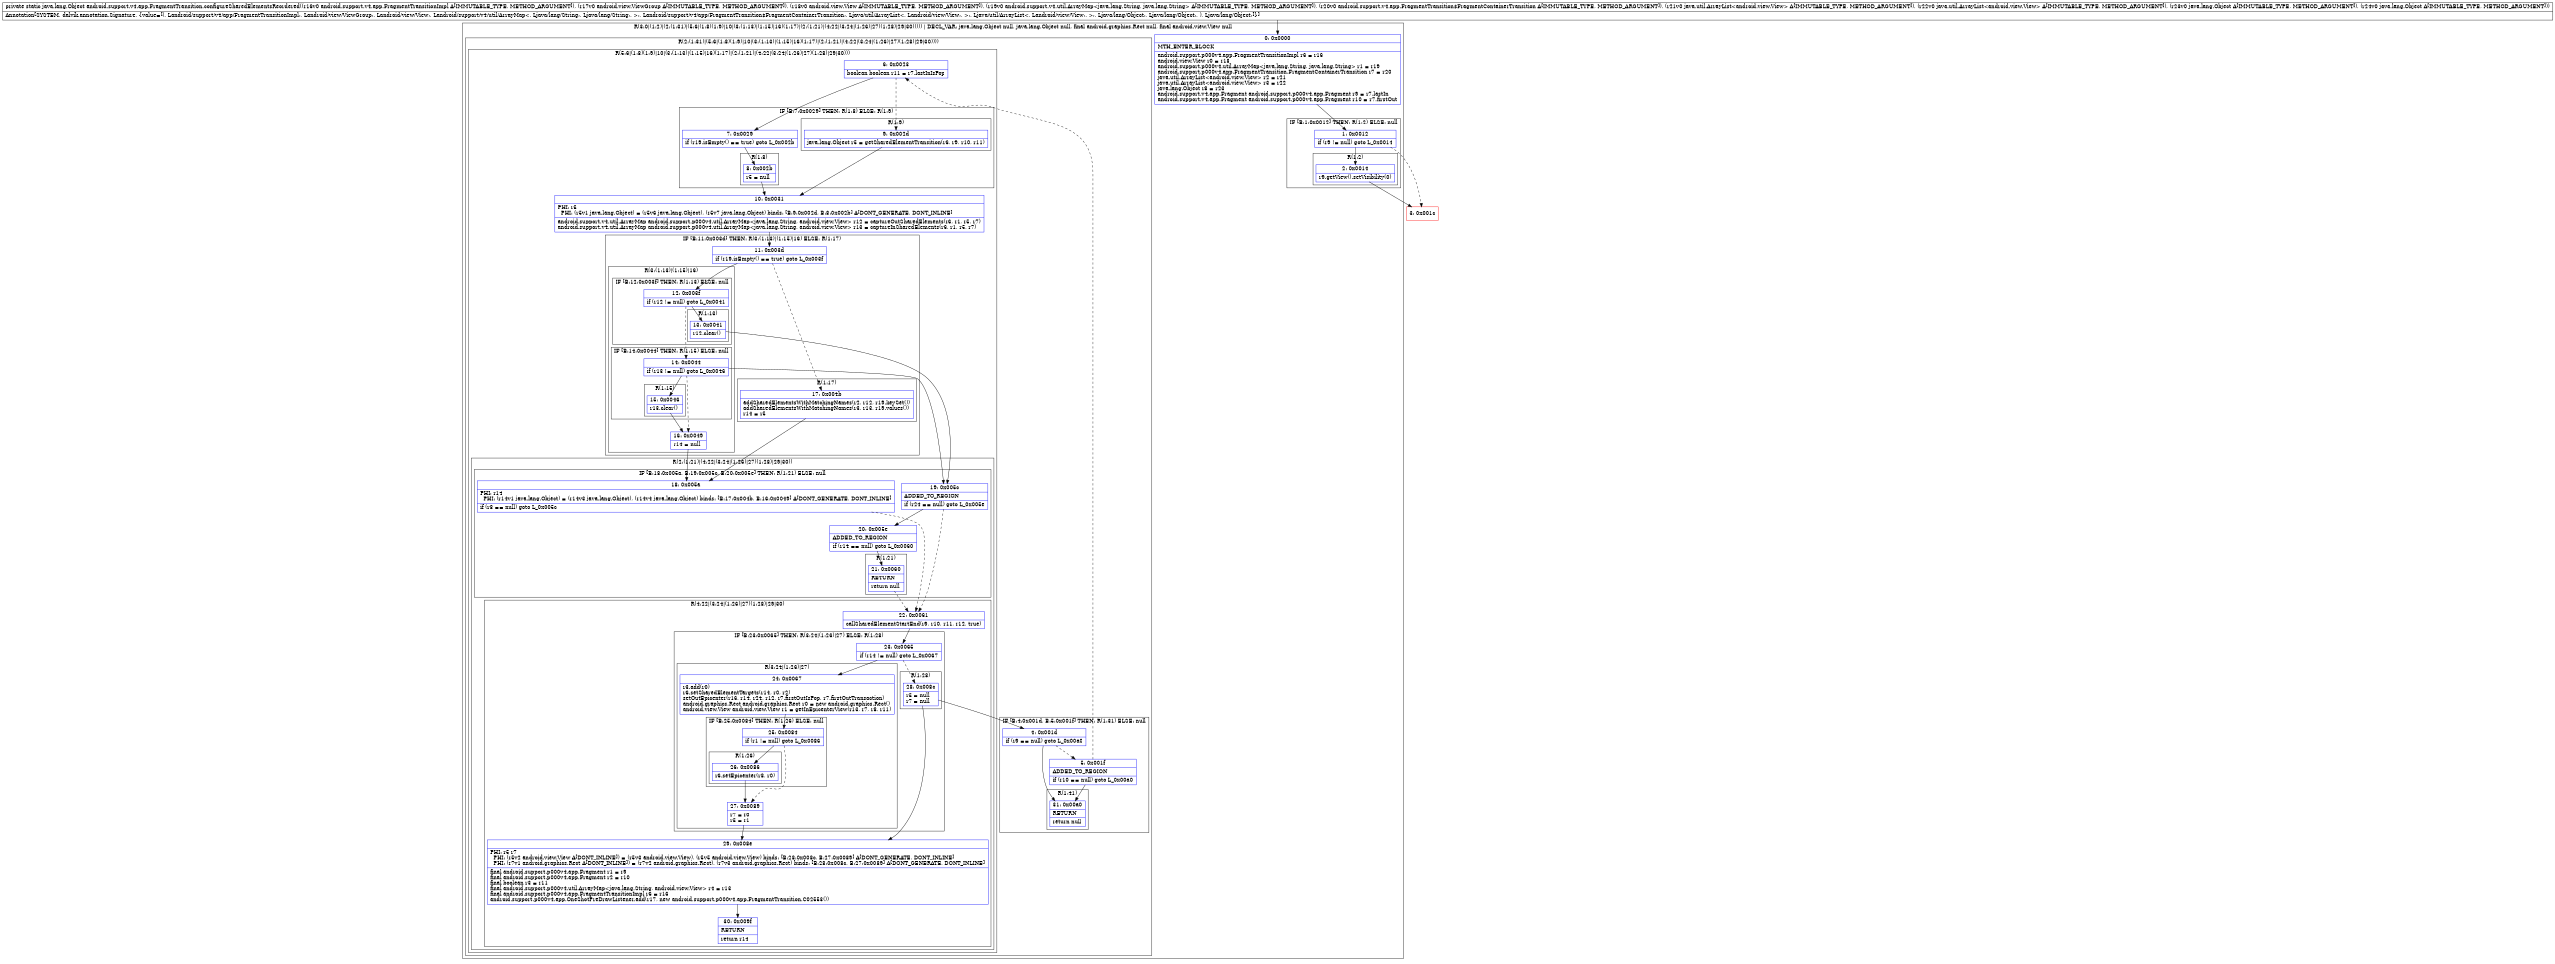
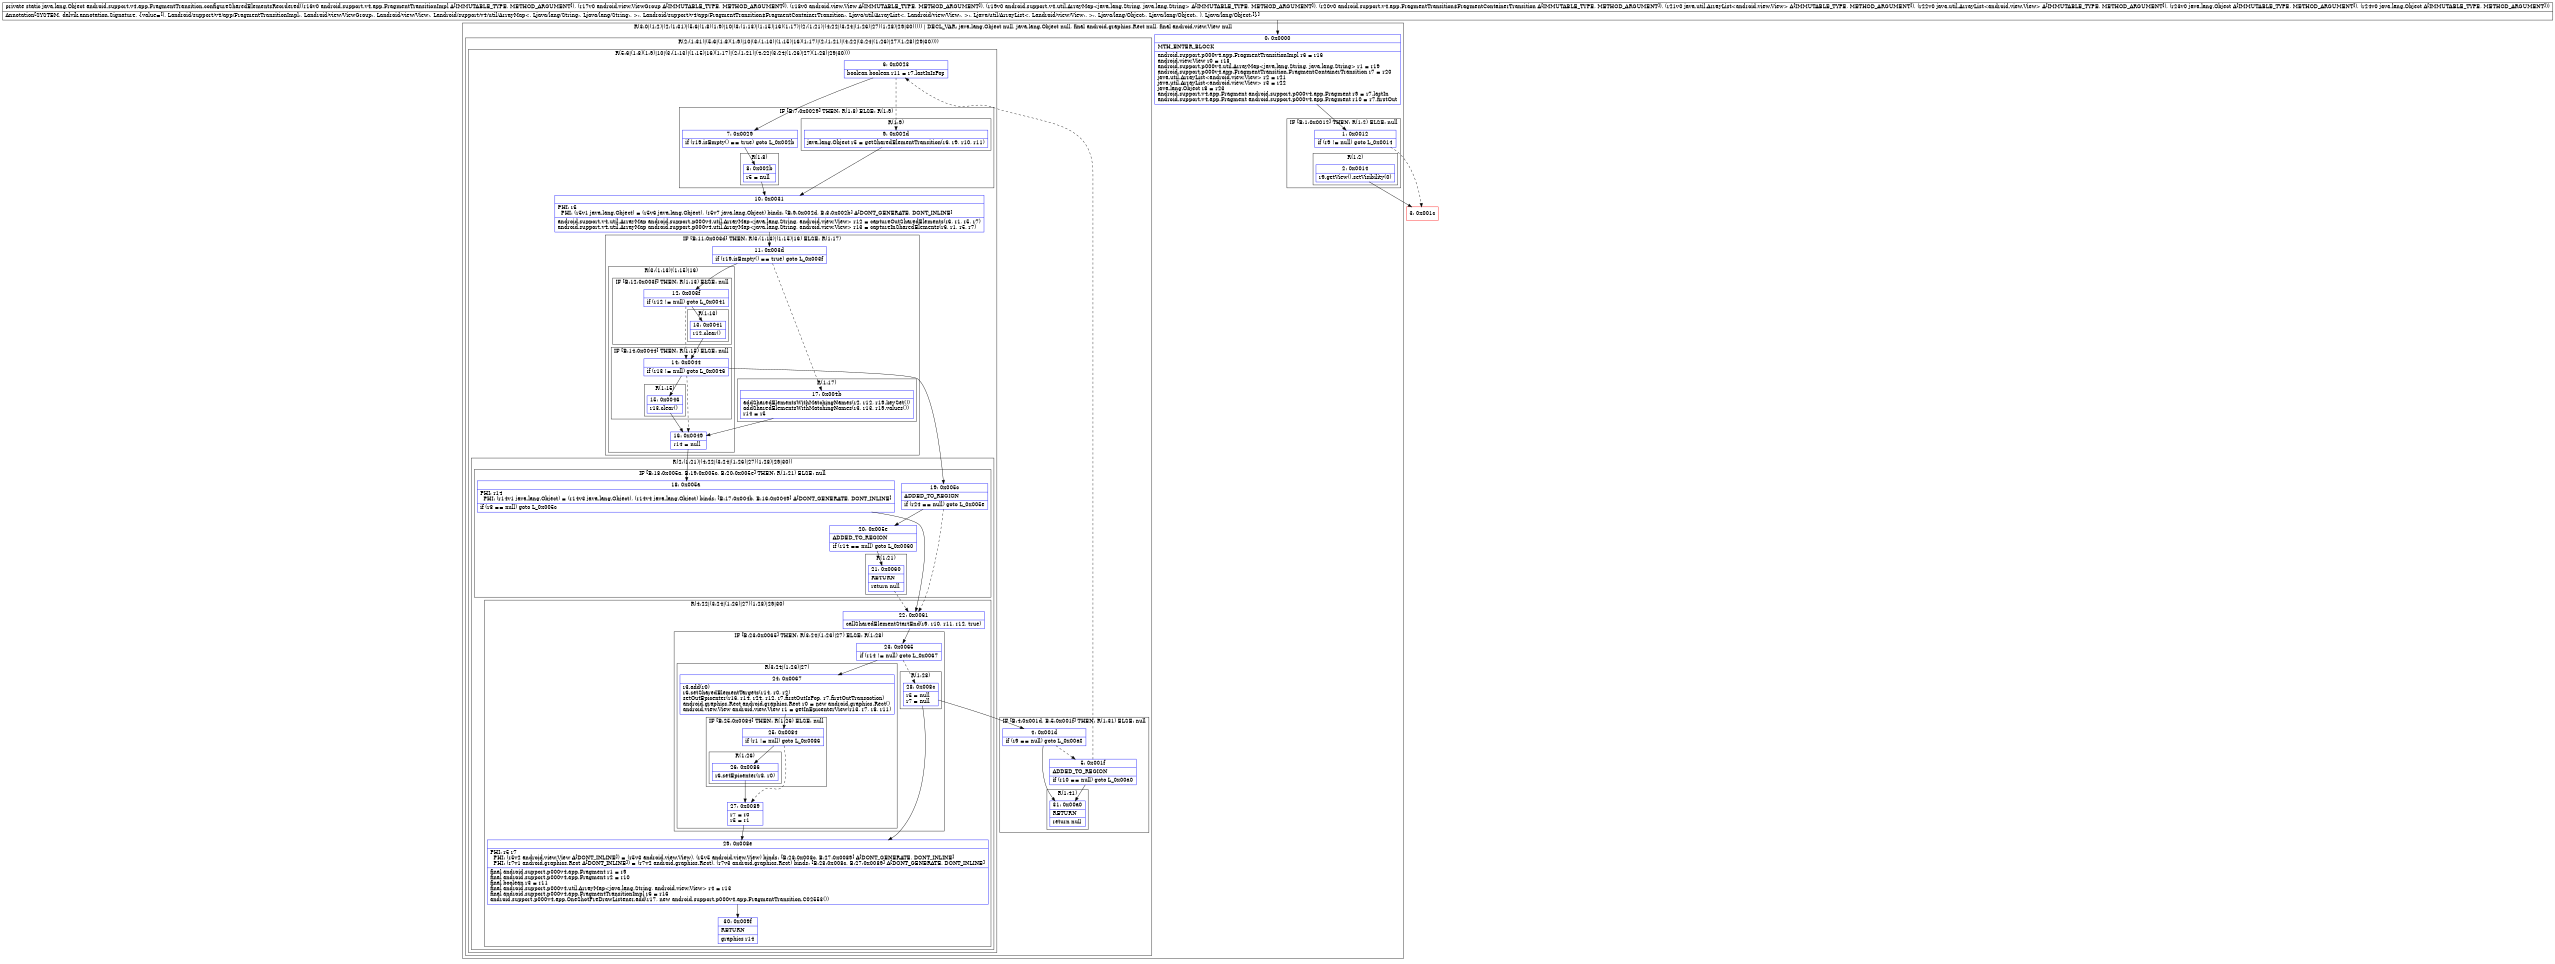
(1355, 156) -> none
(882, 358) -> (697, 349)
(759, 449) -> (742, 427)
(925, 541) -> (925, 541)
(735, 939) -> (738, 939)
